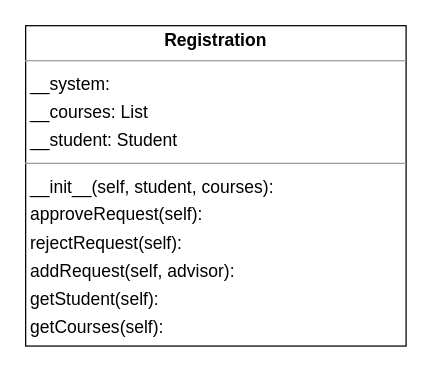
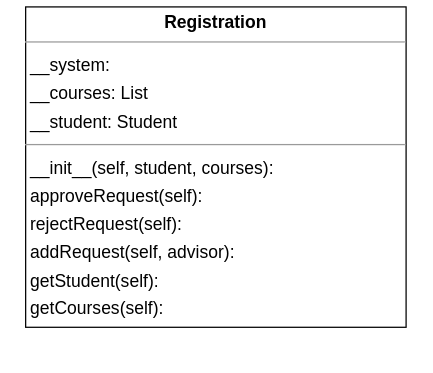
(216, 186) -> (216, 167)
